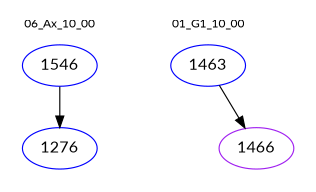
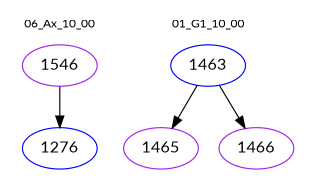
(60, 66) -> (60, 66)
none -> (161, 148)
